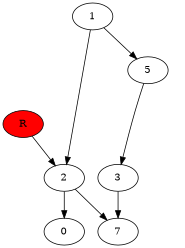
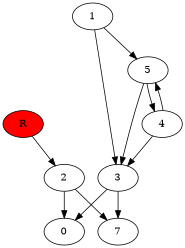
(79, 93) -> (105, 93)
none -> (162, 124)
none -> (95, 201)
